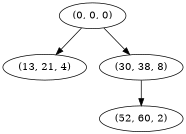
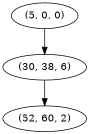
(93, 16) -> (45, 16)
(45, 67) -> none
(141, 67) -> (45, 67)
